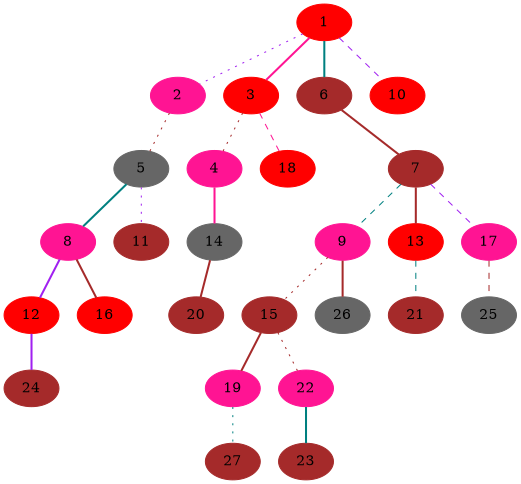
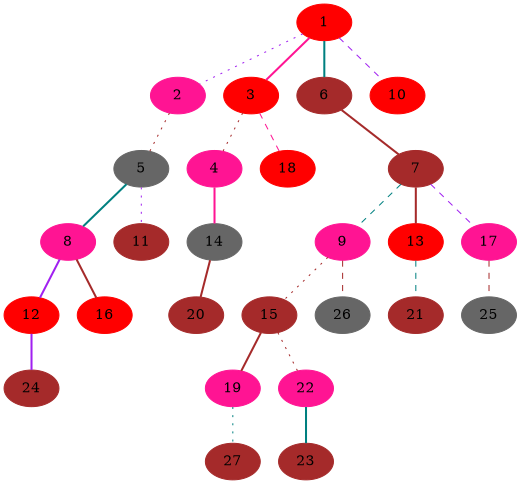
(343, 279) -> (343, 279)
